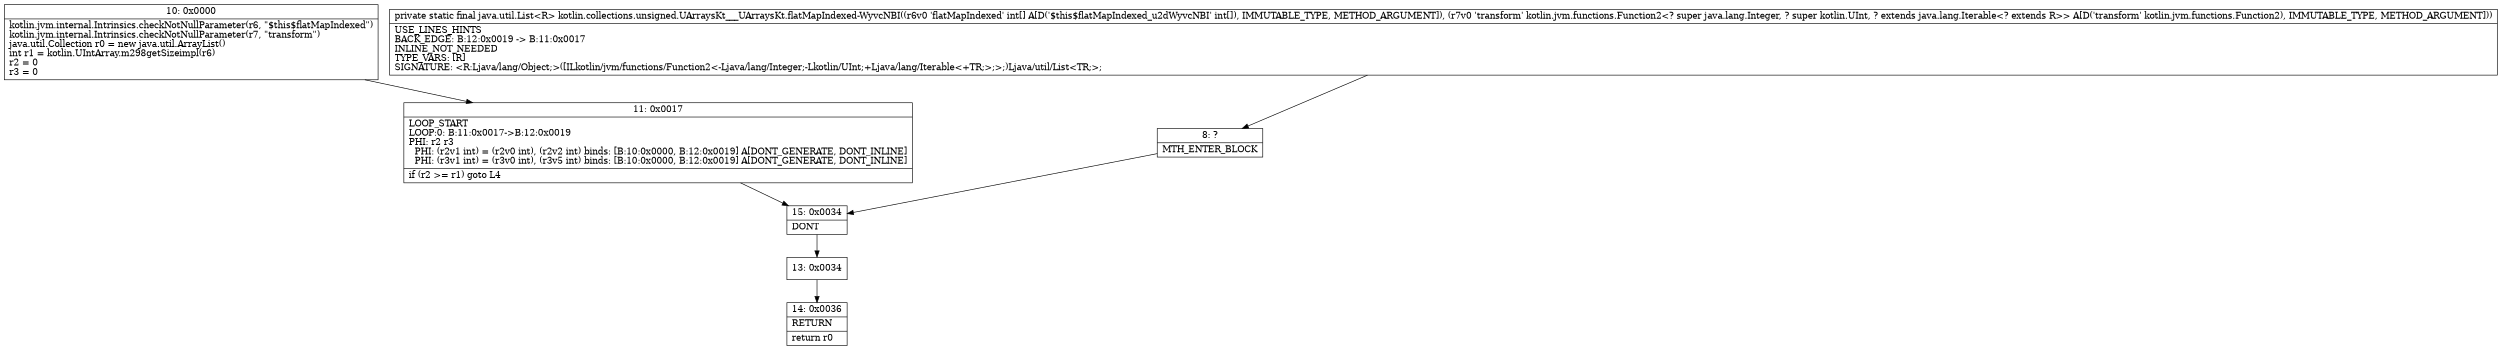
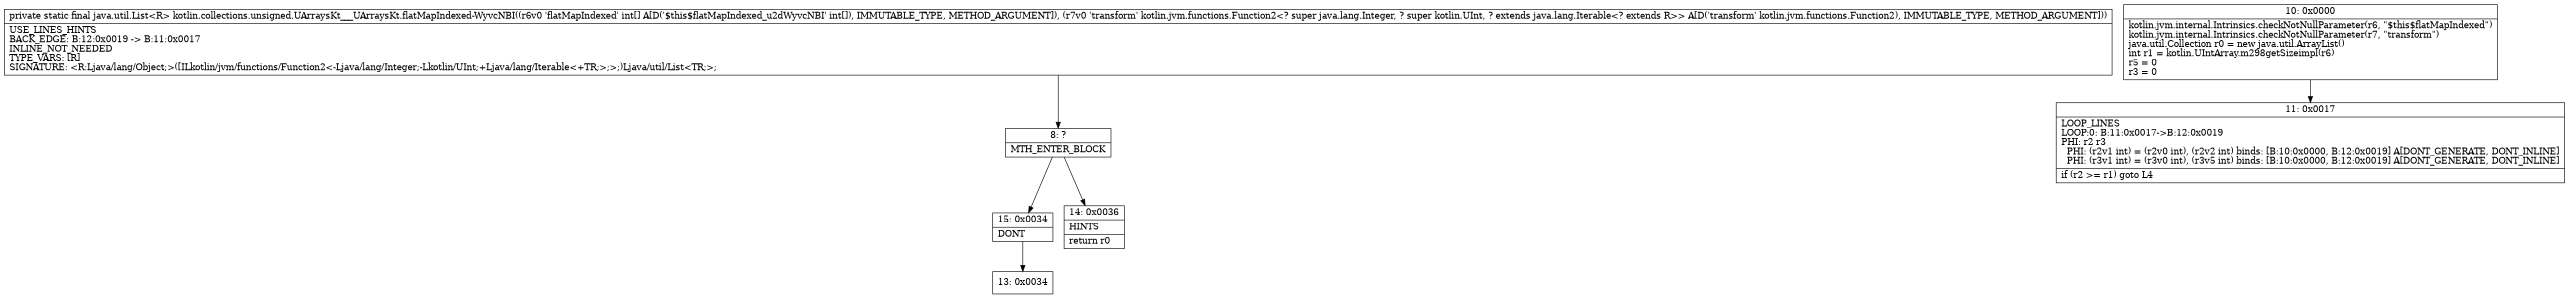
(24, 63) -> (2143, 63)
(439, 124) -> (2091, 124)
(762, 193) -> none
(817, 288) -> (1073, 179)
(812, 324) -> (1084, 227)
